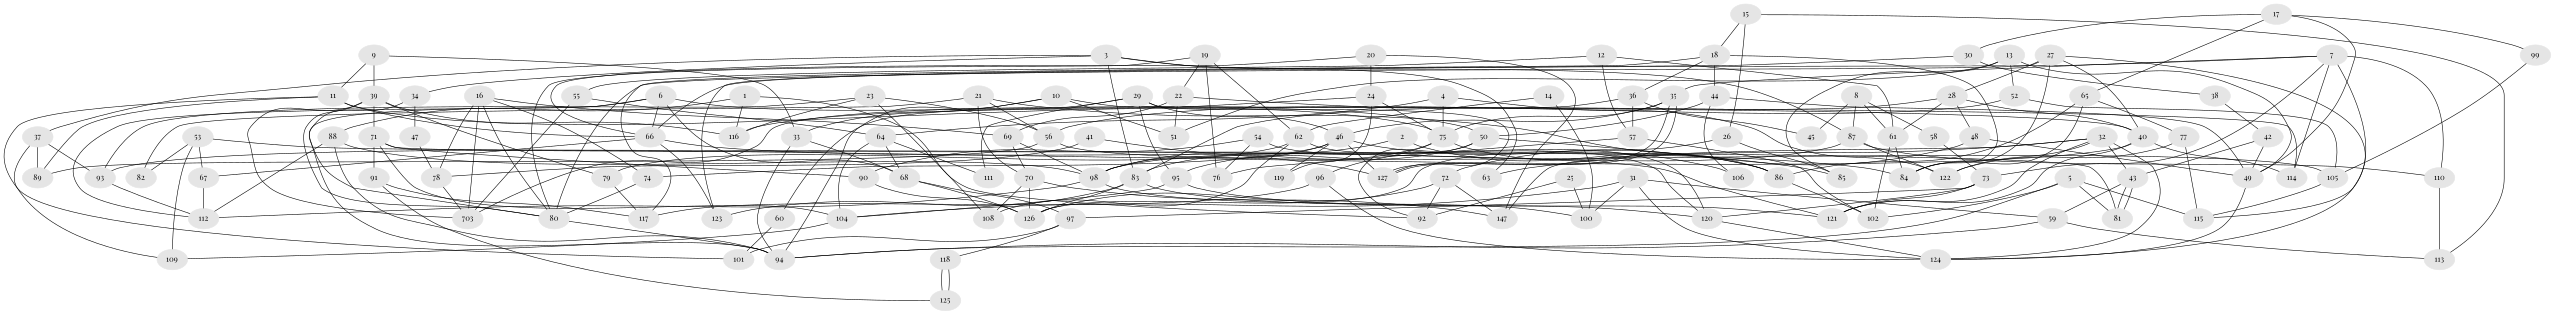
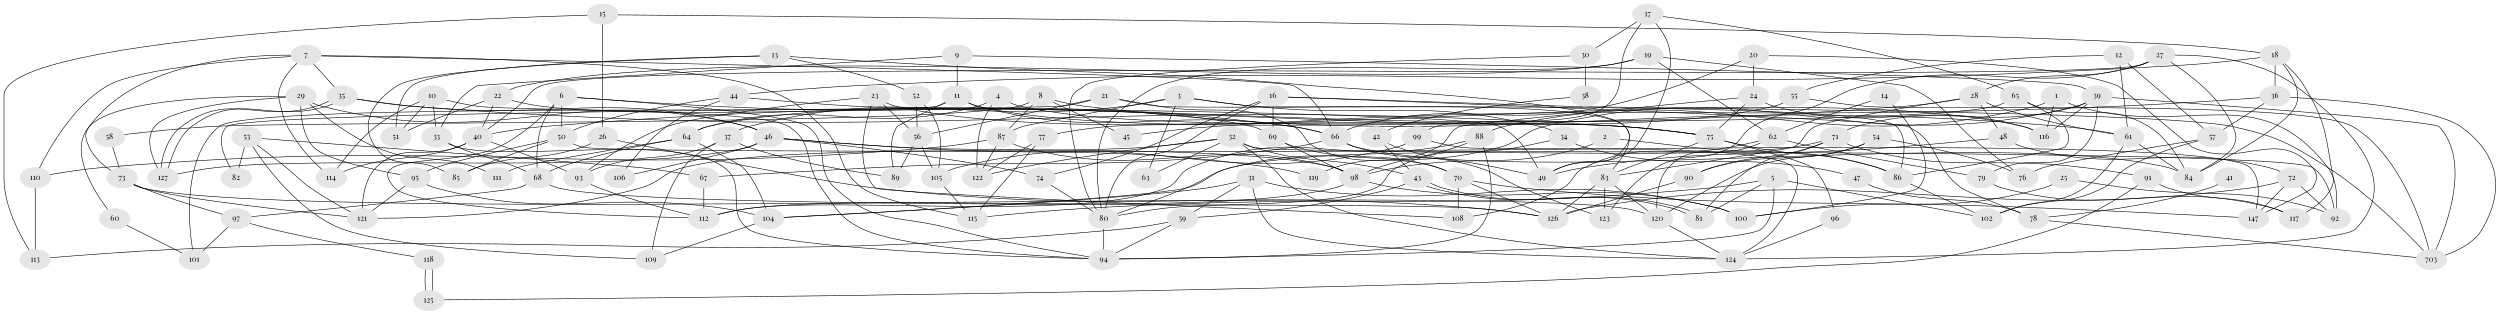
(1237, 155) -> none
(984, 205) -> none
(2111, 253) -> (1667, 150)
